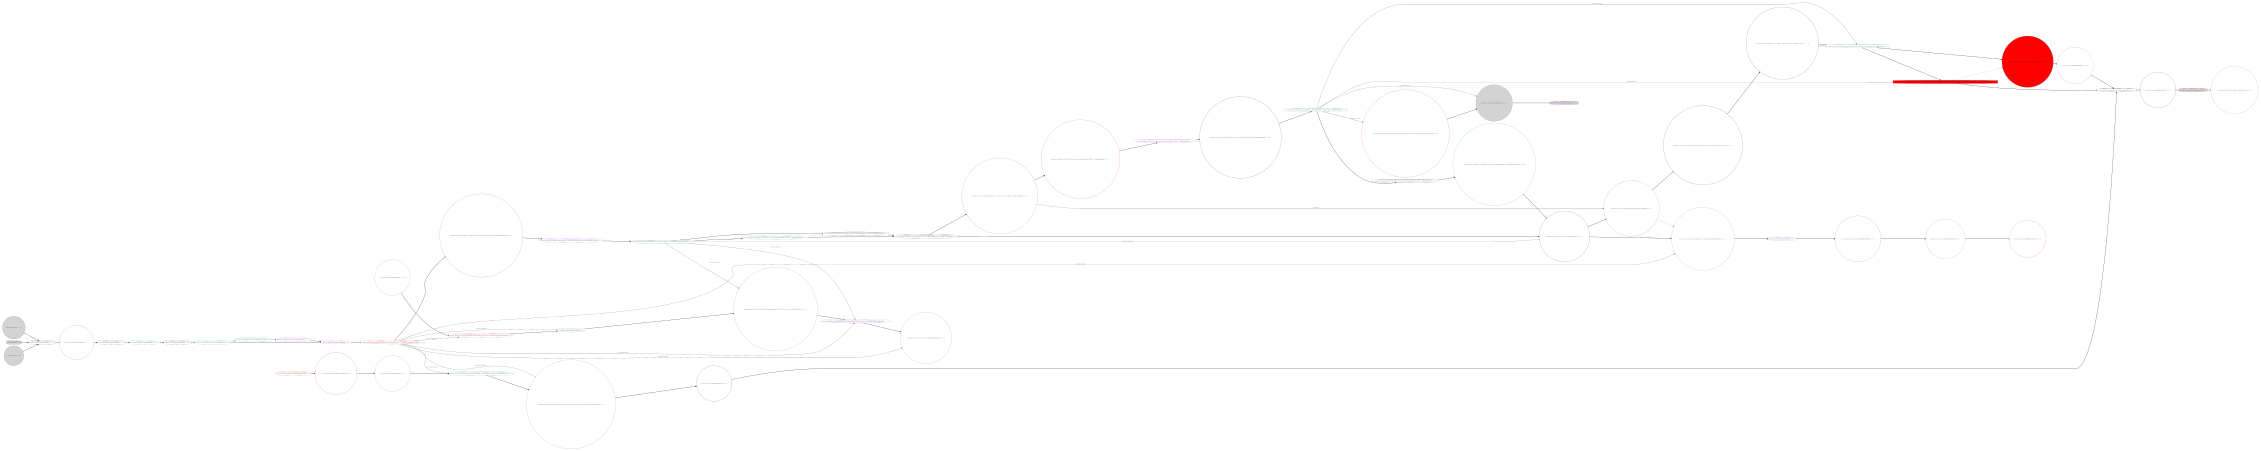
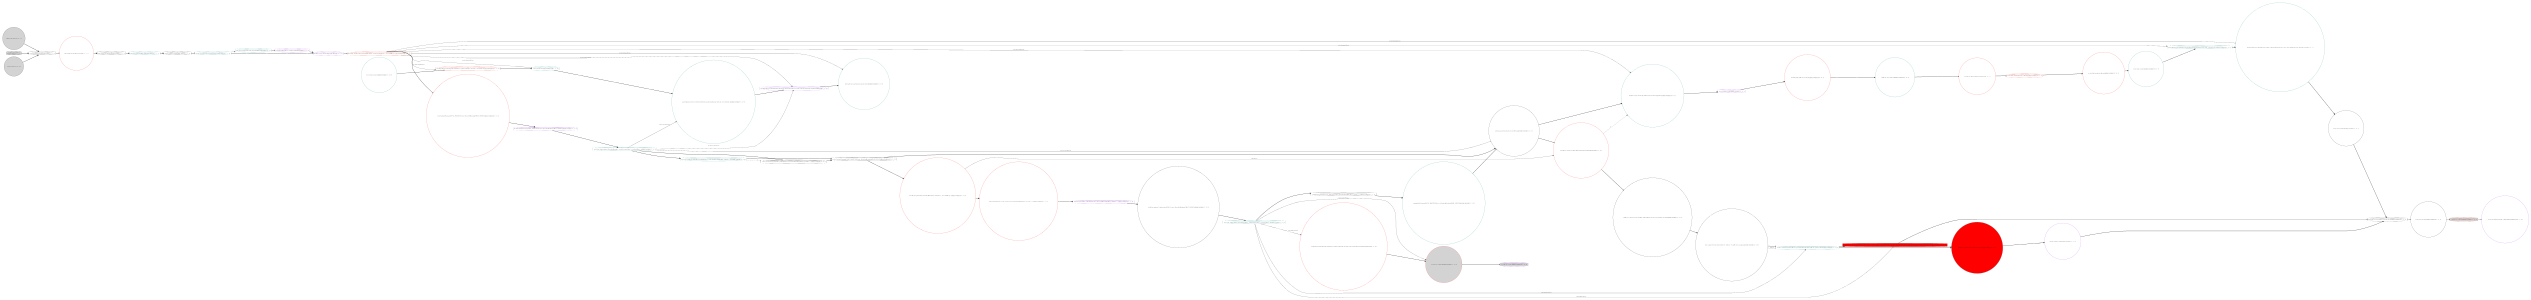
none -> (2001, 76)
